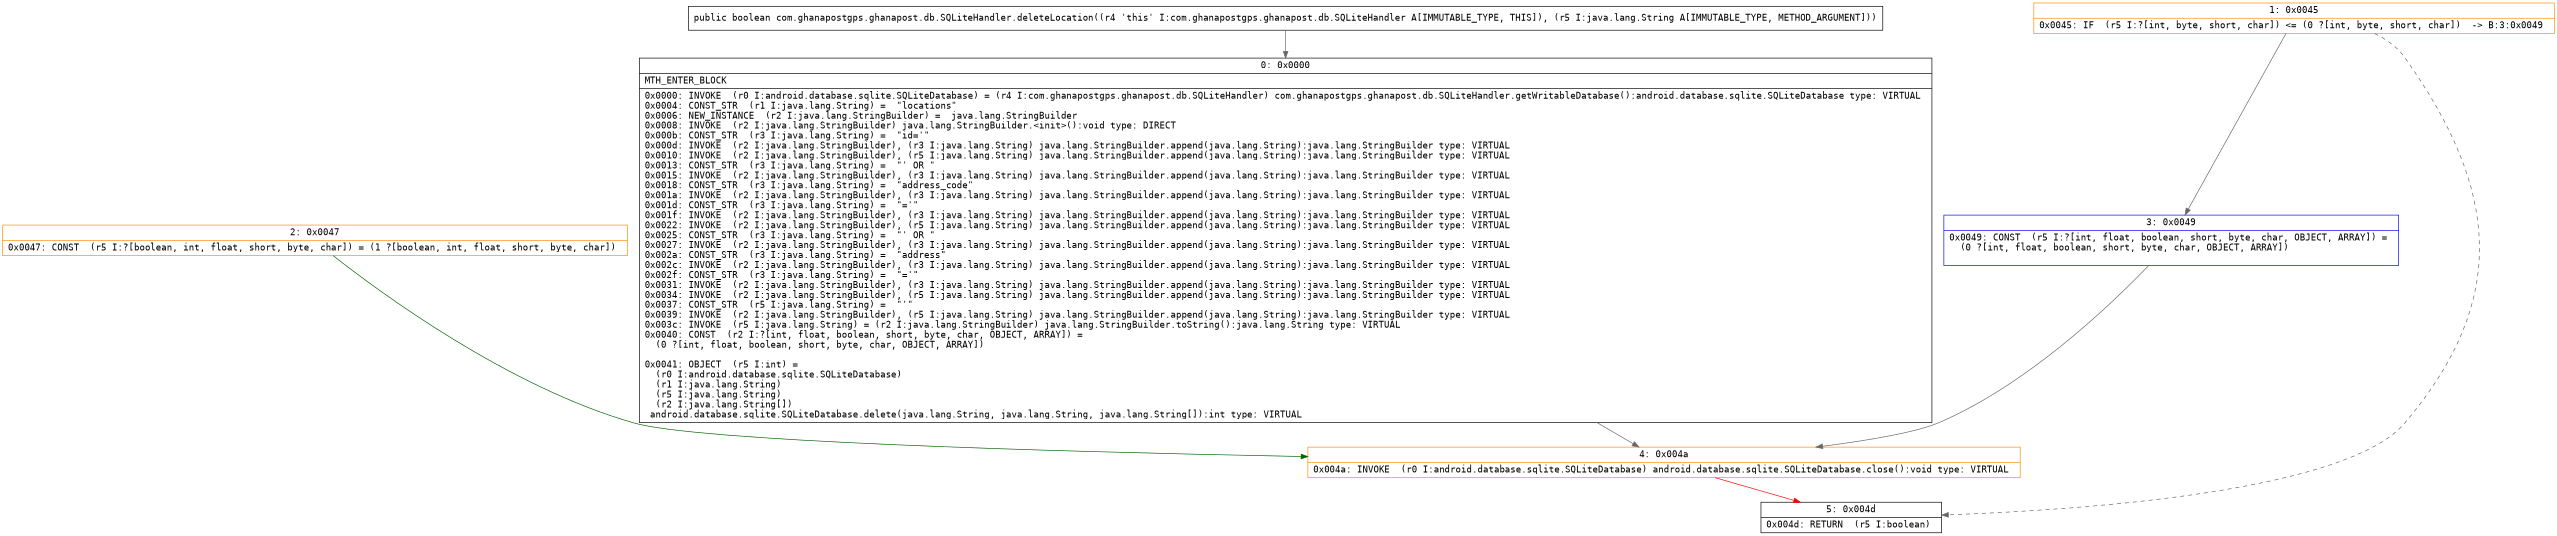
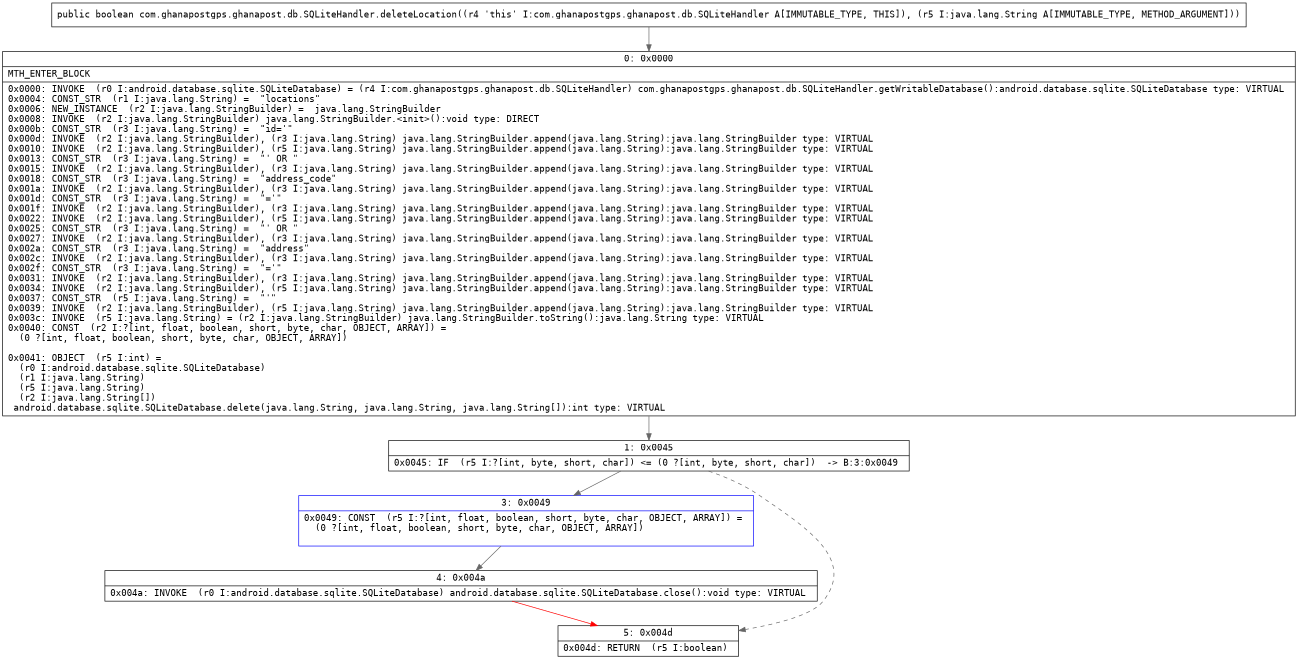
(2294, 18) -> (649, 456)
(315, 240) -> none
(1615, 433) -> (649, 425)
(1664, 462) -> (461, 586)
